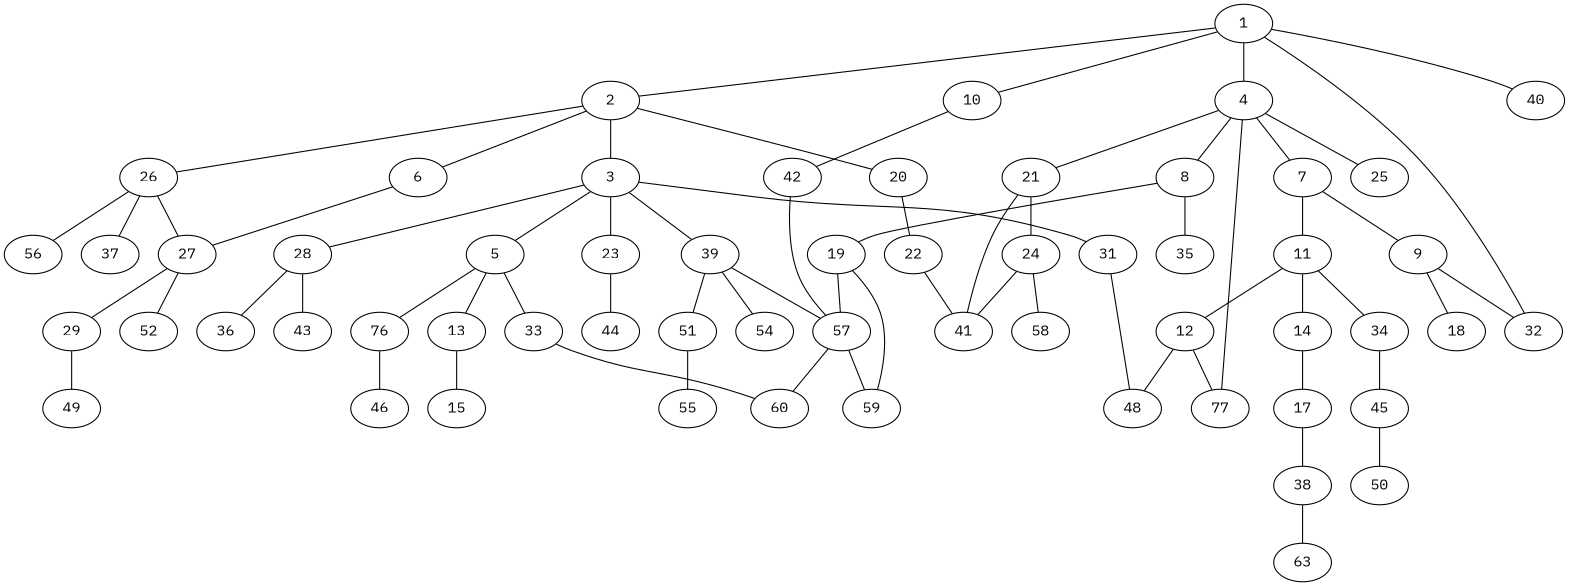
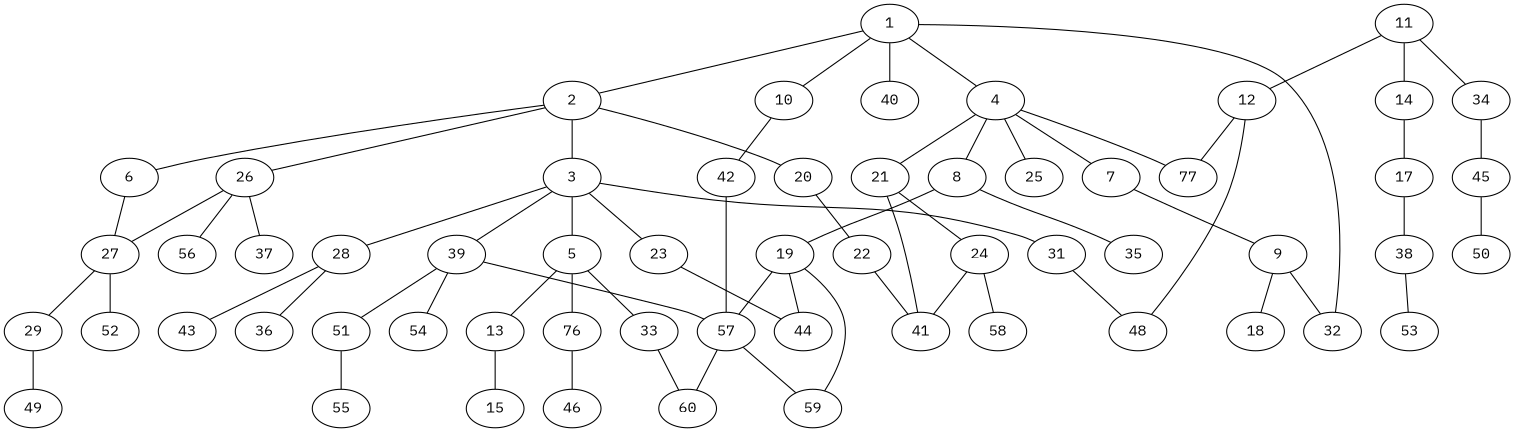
(1303, 216) -> none
none -> (794, 293)
(1303, 563) -> (1410, 332)
